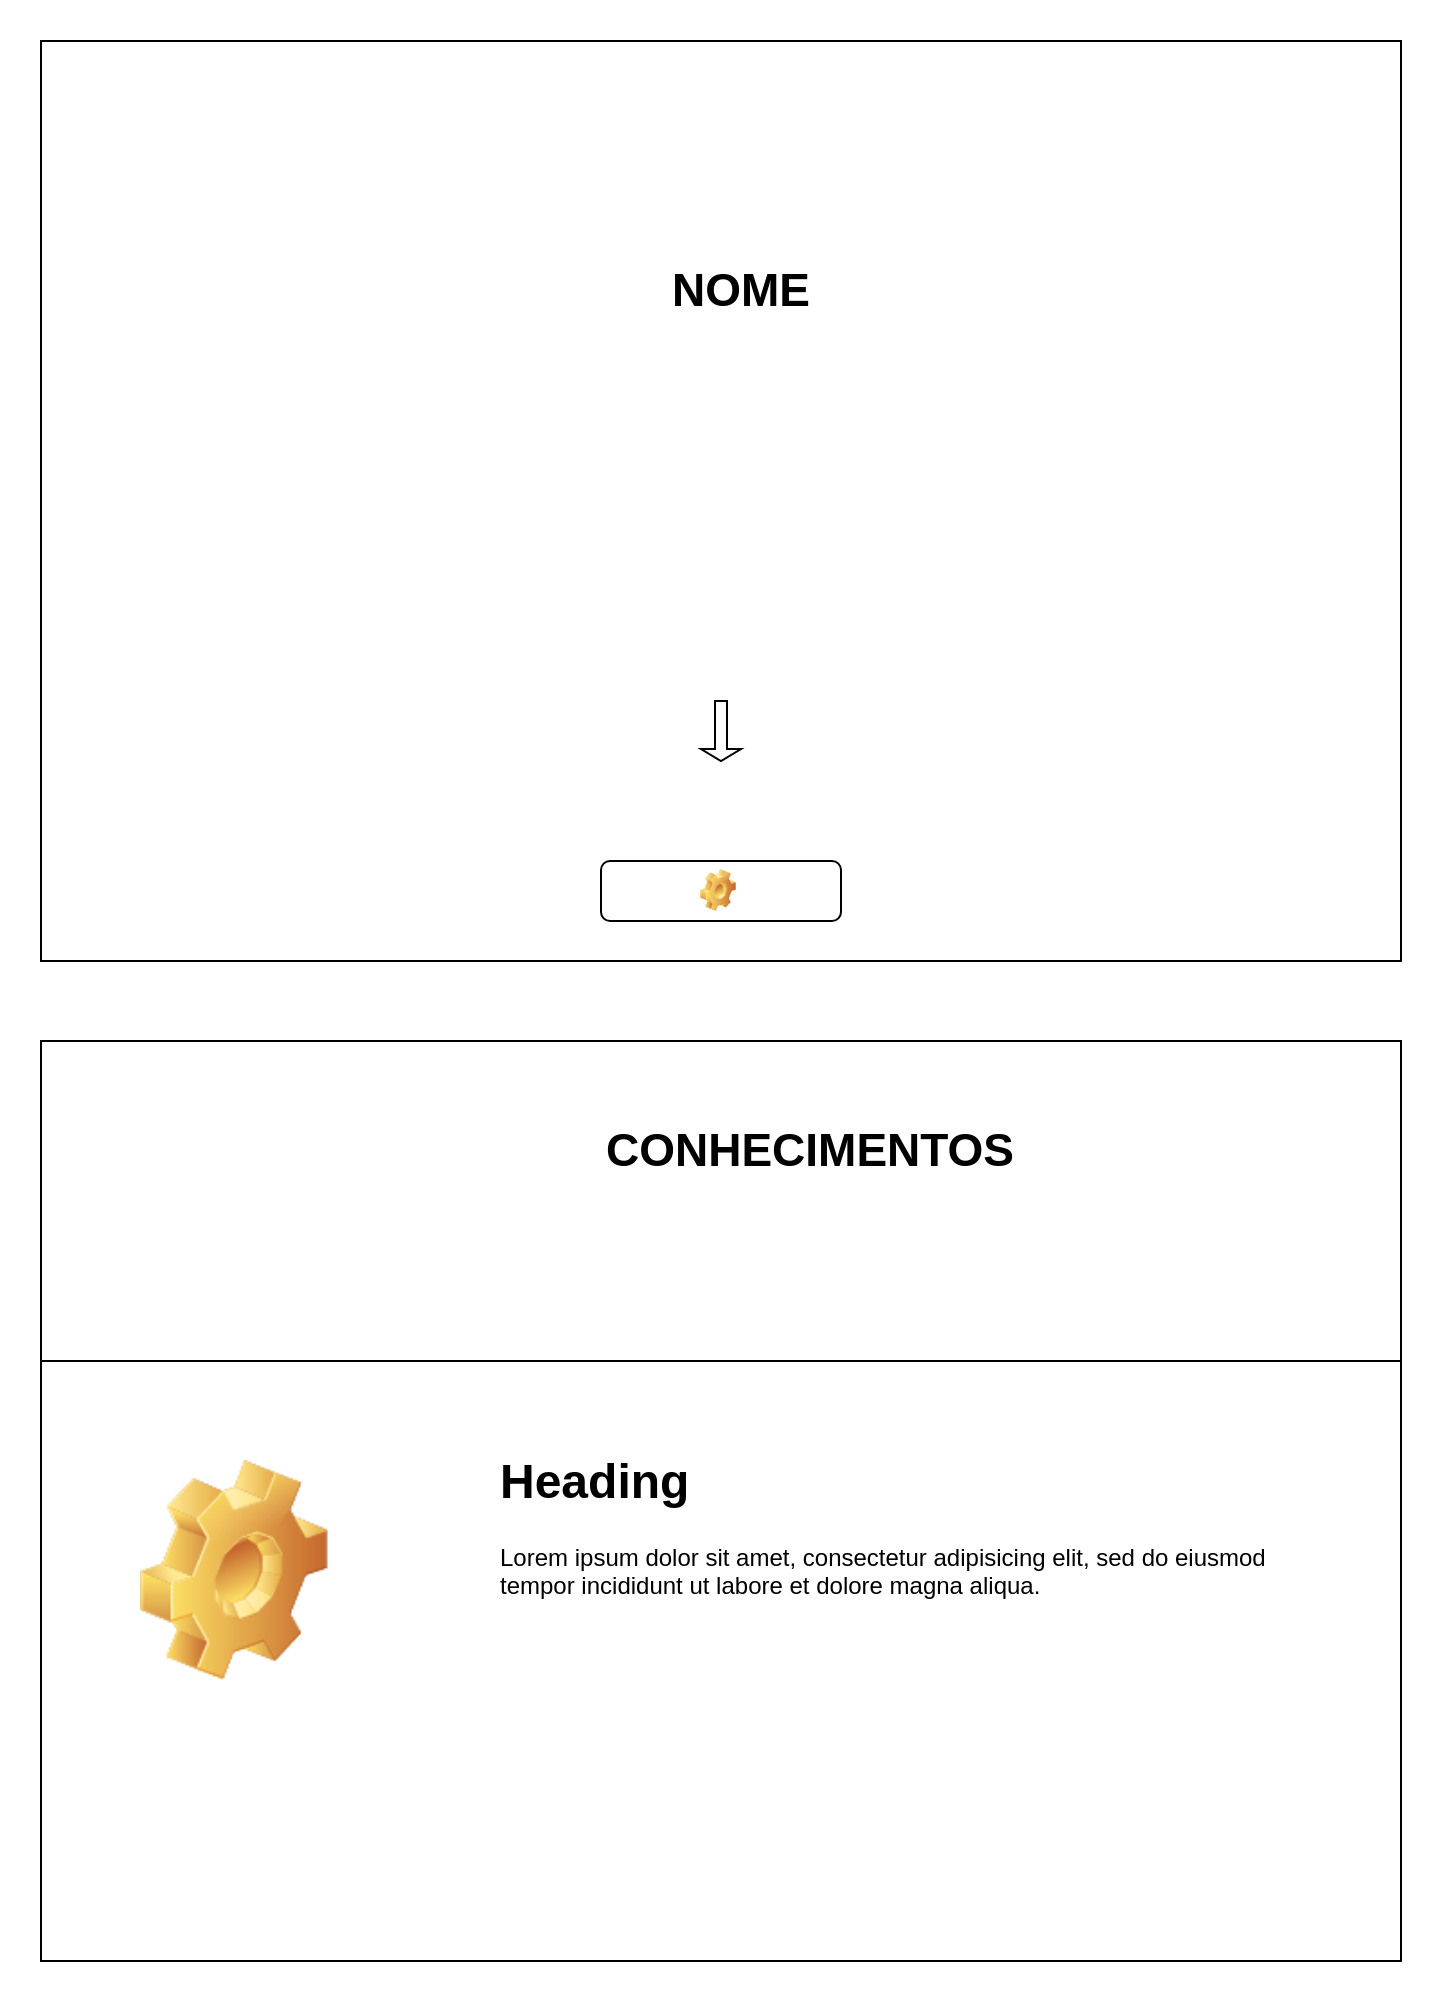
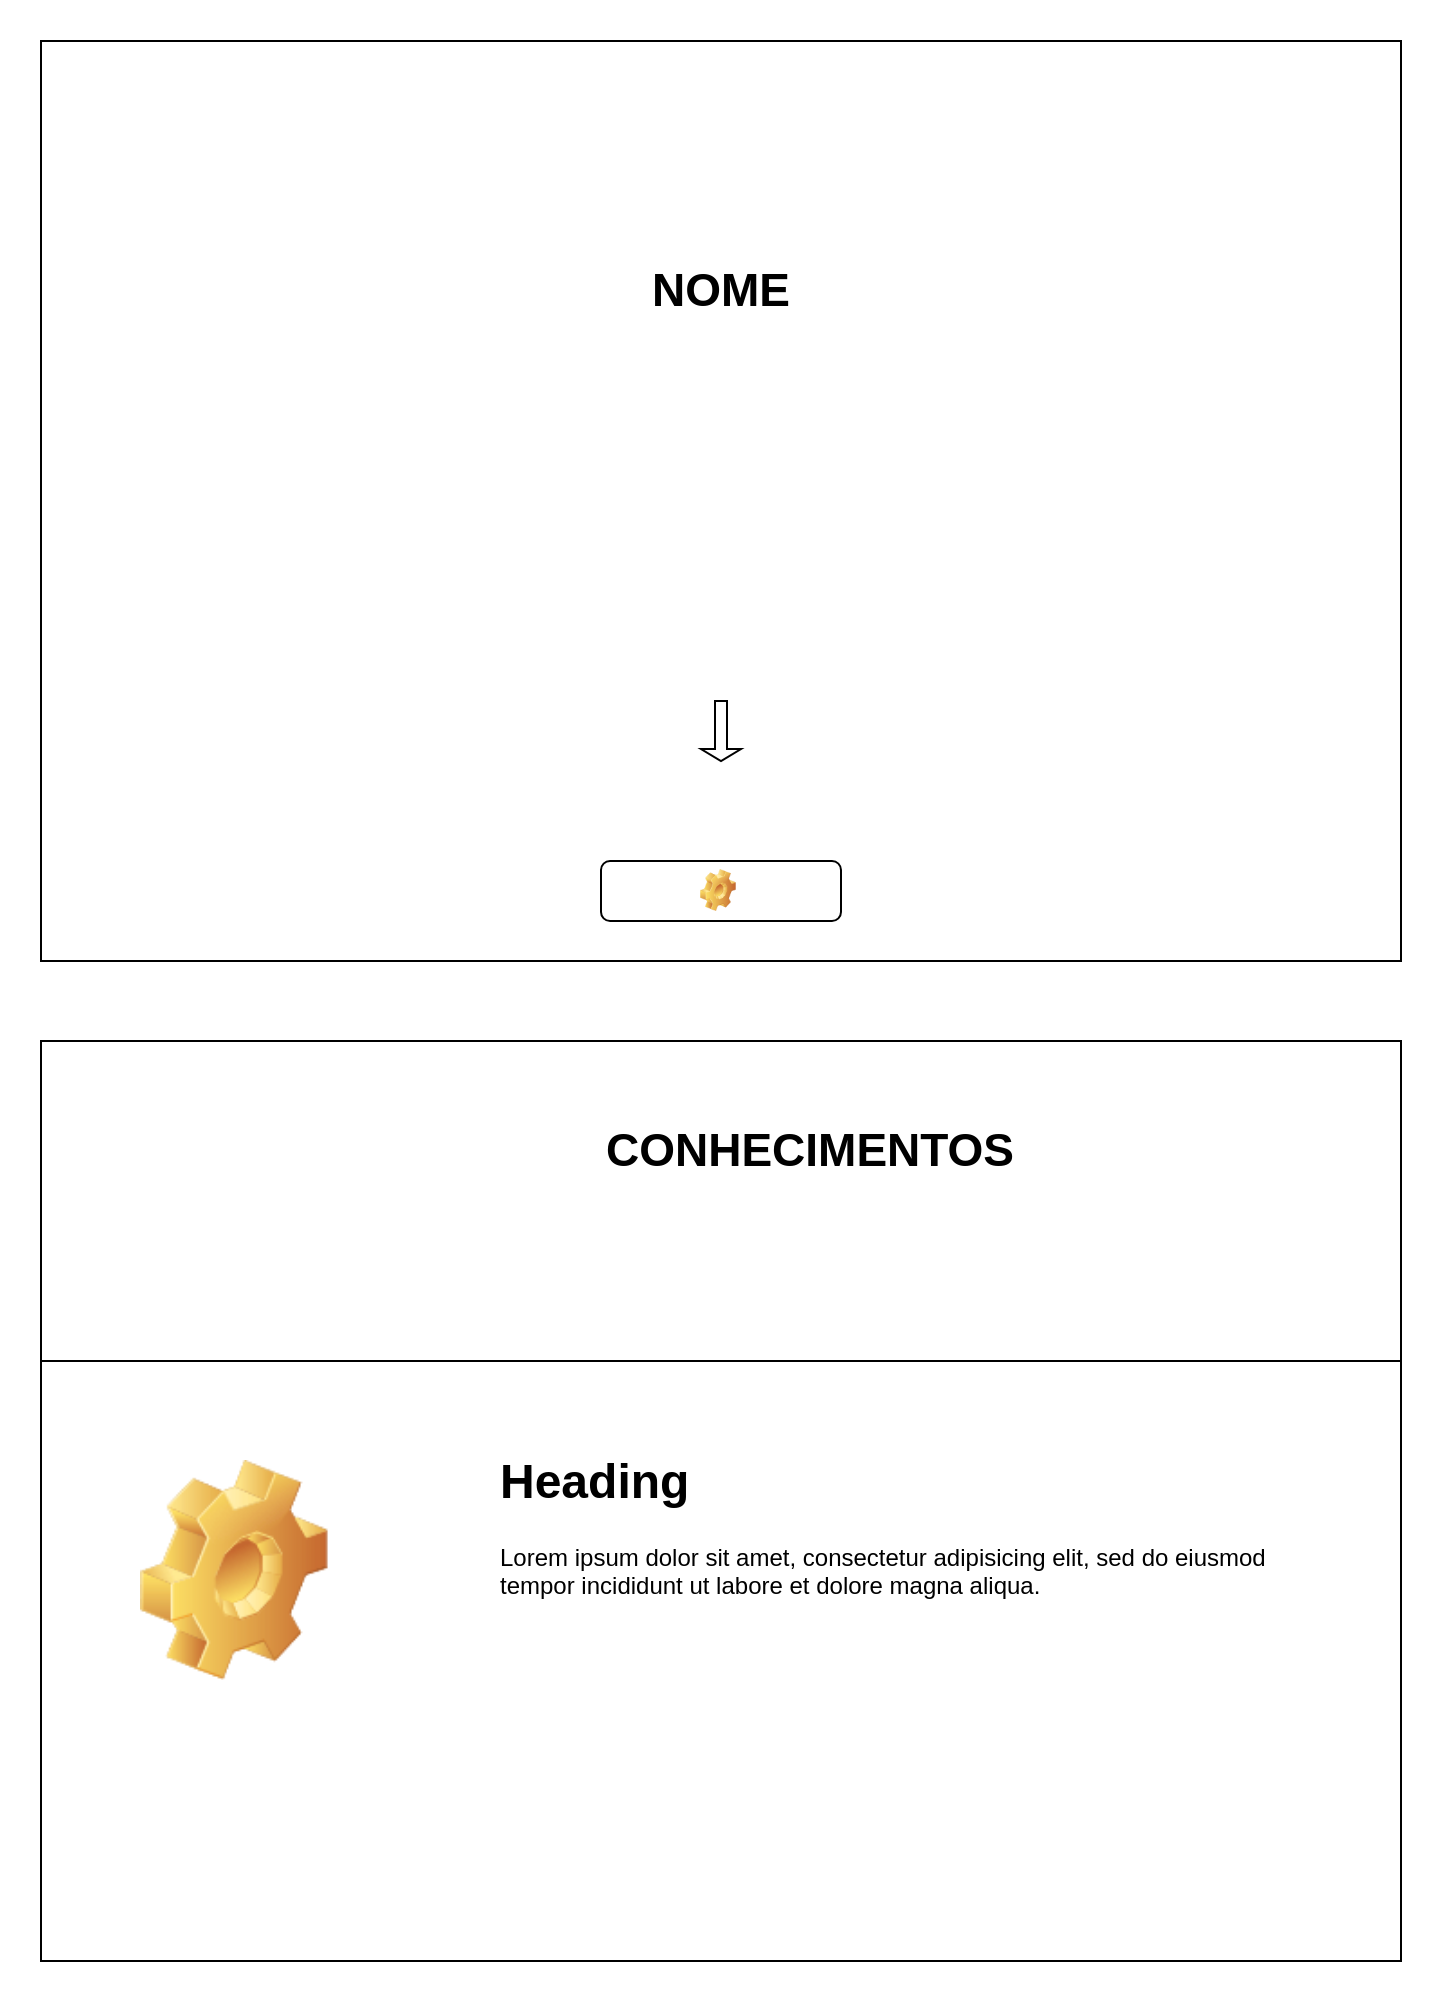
(741, 291) -> (721, 291)
